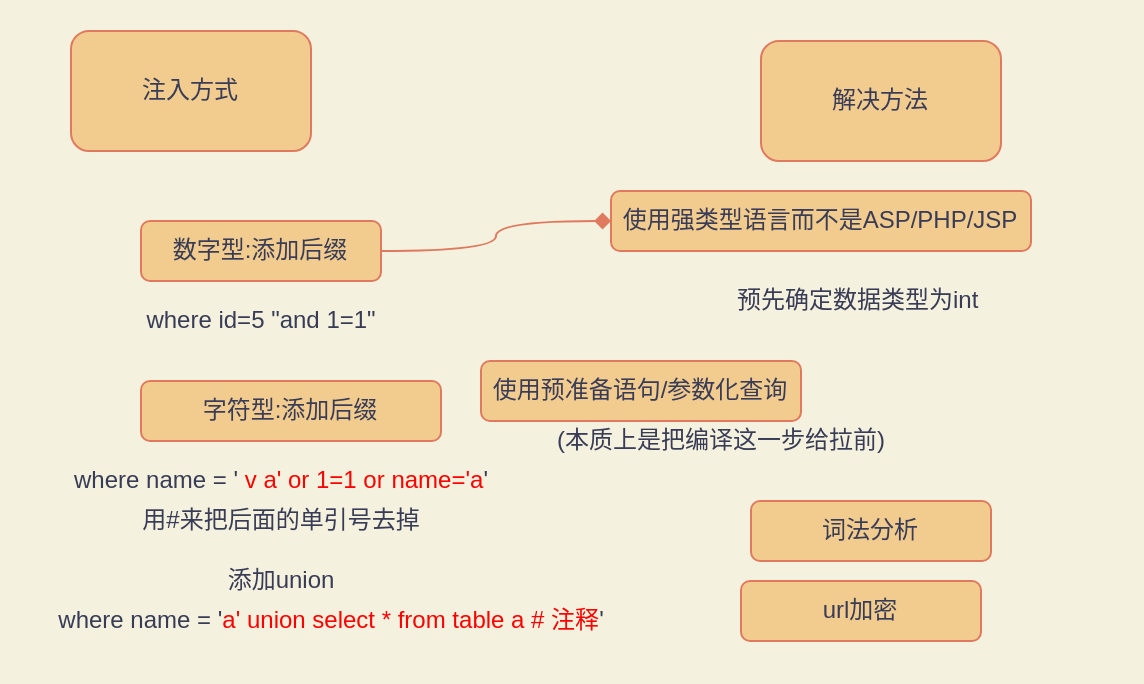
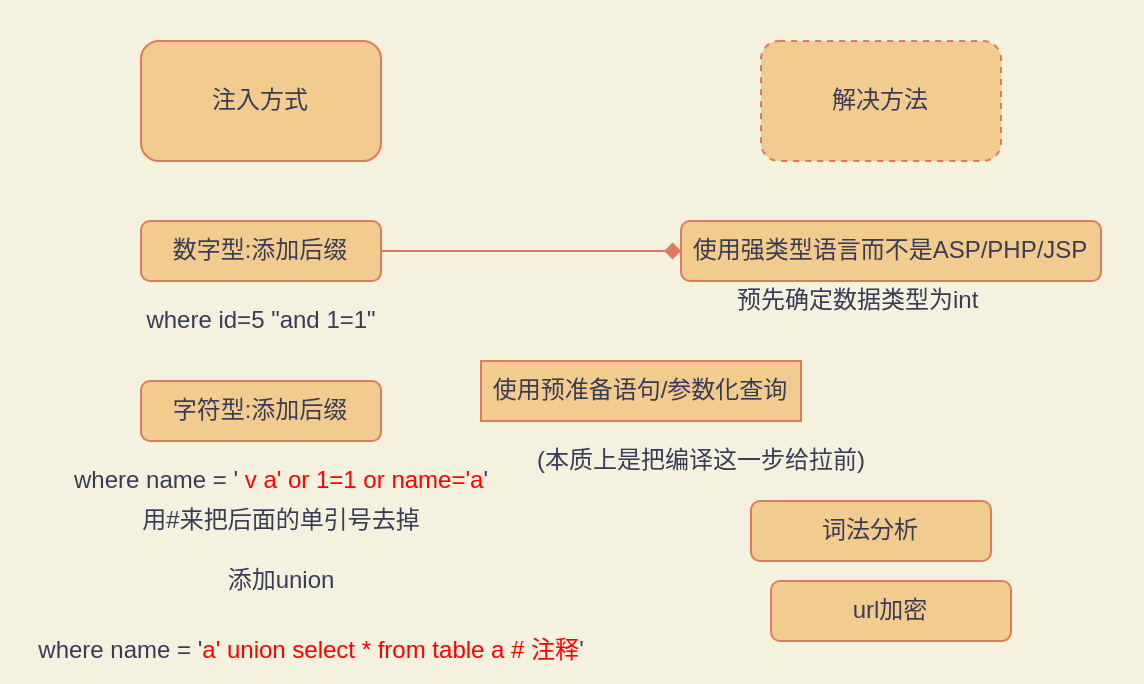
(191, 91) -> (261, 101)
(881, 101) -> (881, 101)
(821, 221) -> (891, 251)
(641, 391) -> (641, 391)
(291, 411) -> (261, 411)
(721, 441) -> (701, 461)
(861, 611) -> (891, 611)
(331, 621) -> (311, 651)
